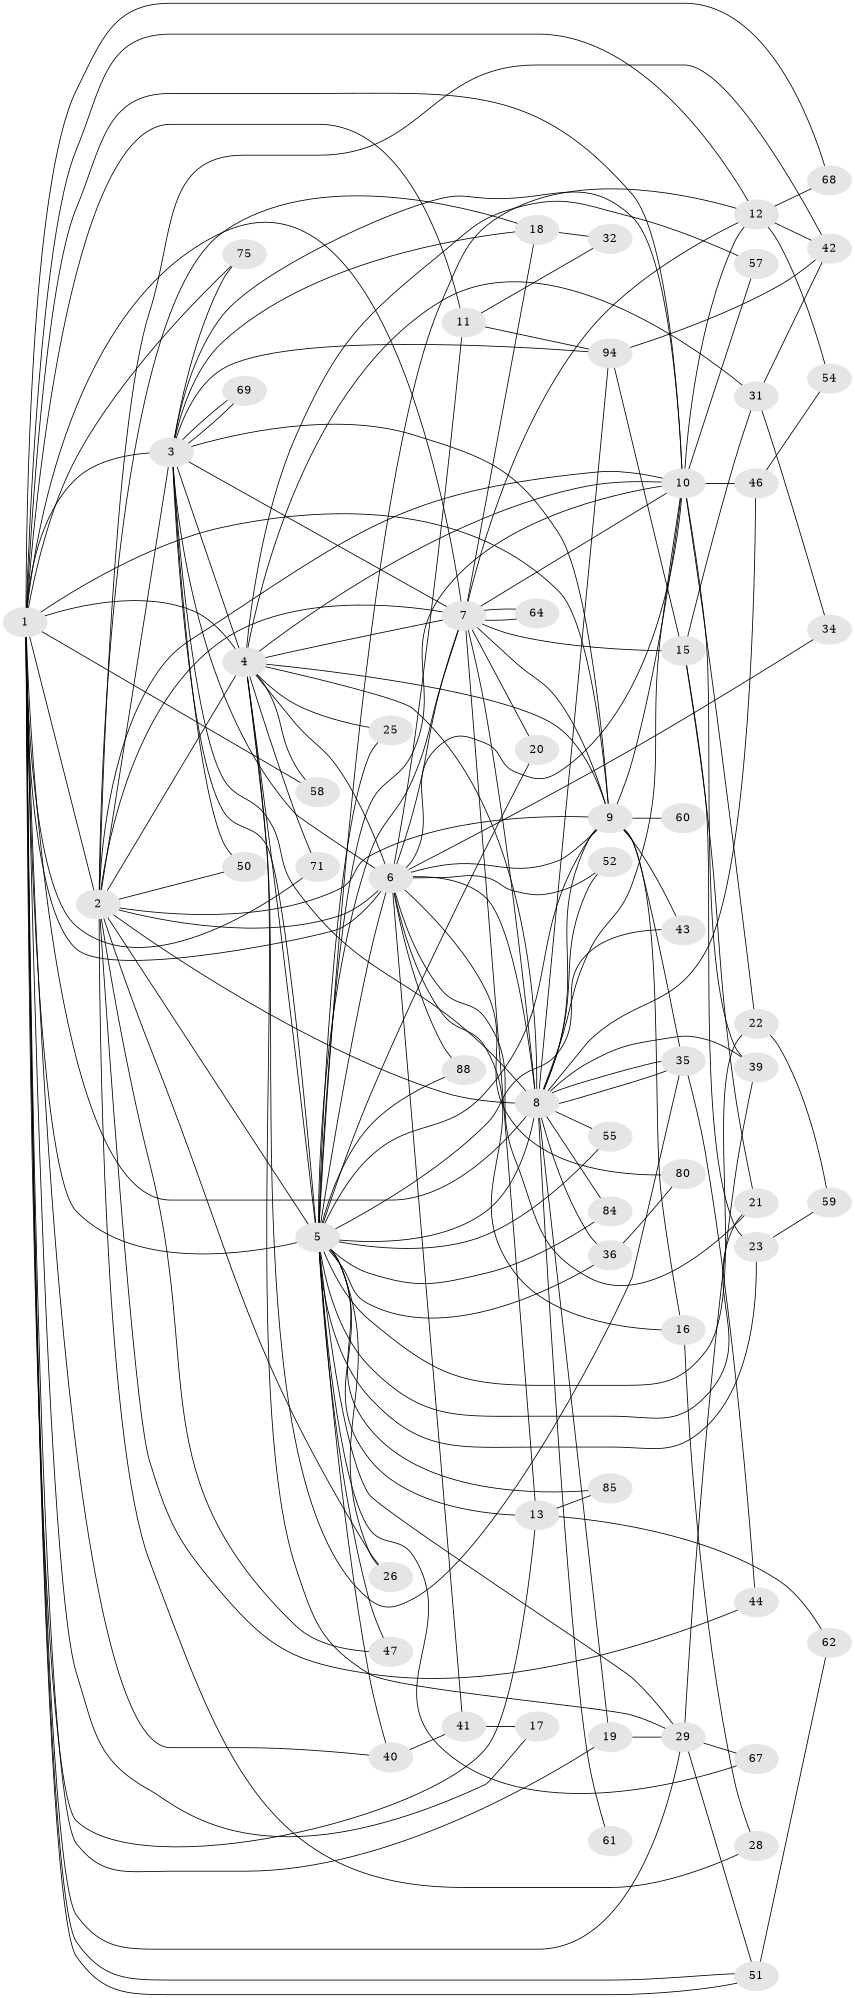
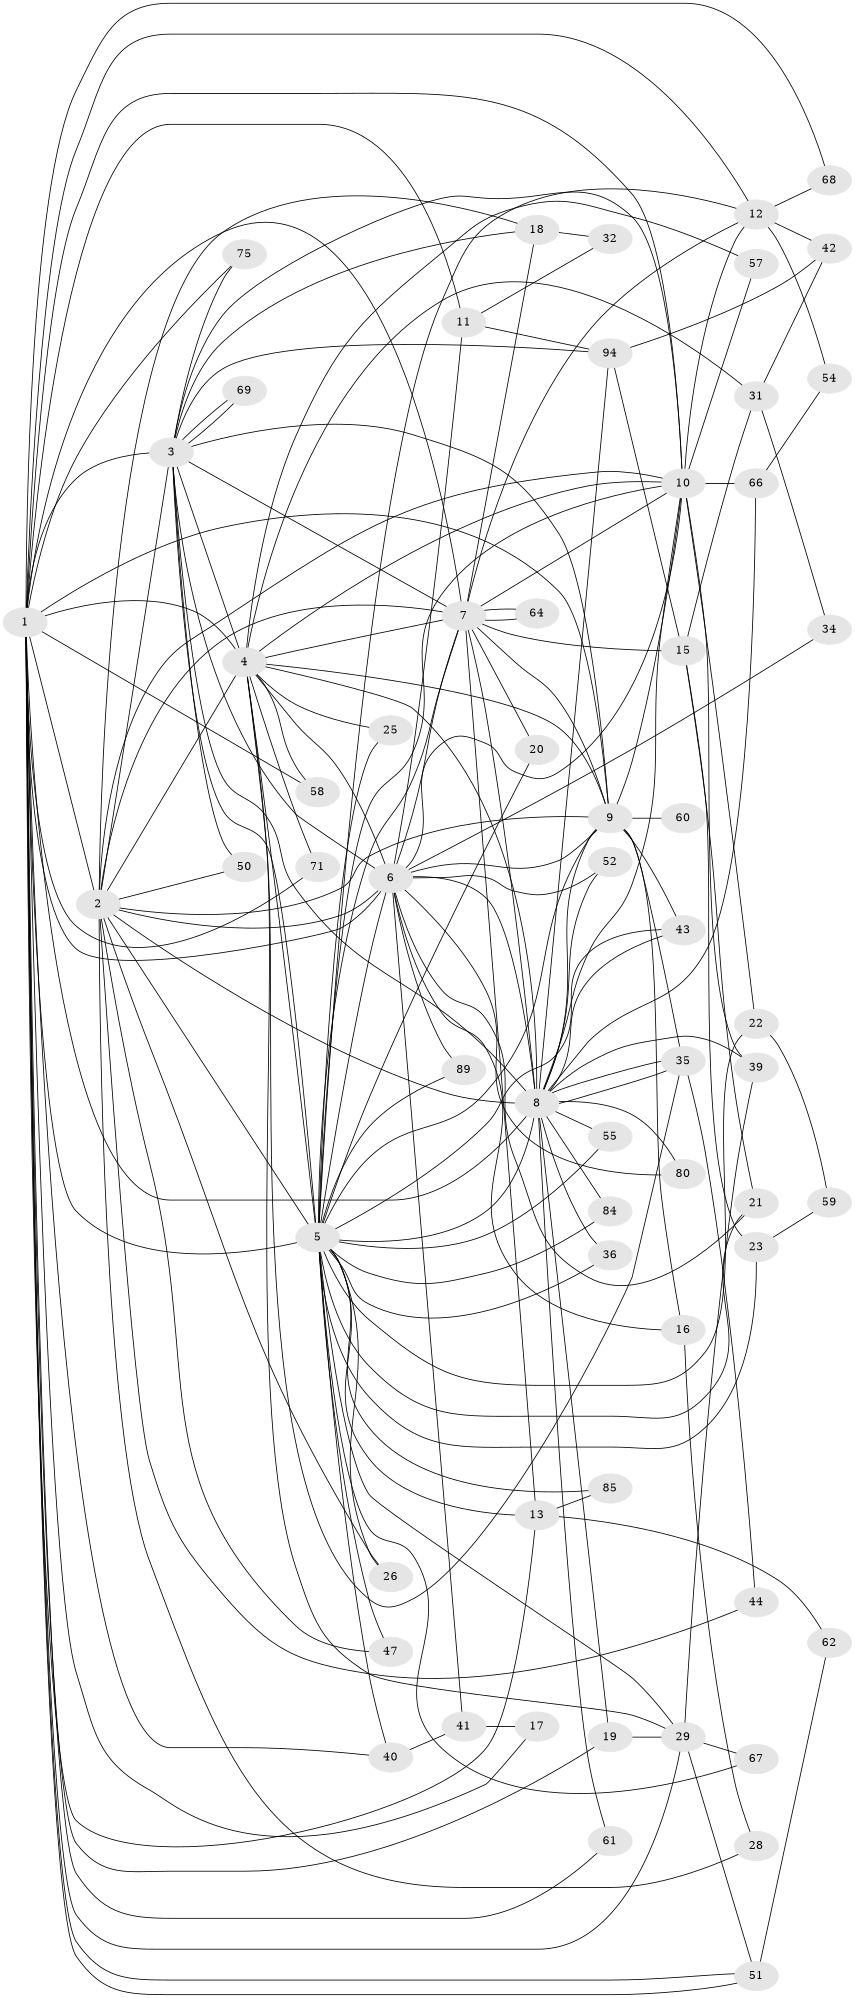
(199, 169) -> none
(756, 483) -> (756, 483)
none -> (579, 994)
(464, 1070) -> (464, 1070)
(654, 1208) -> (627, 1112)
none -> (71, 1846)
